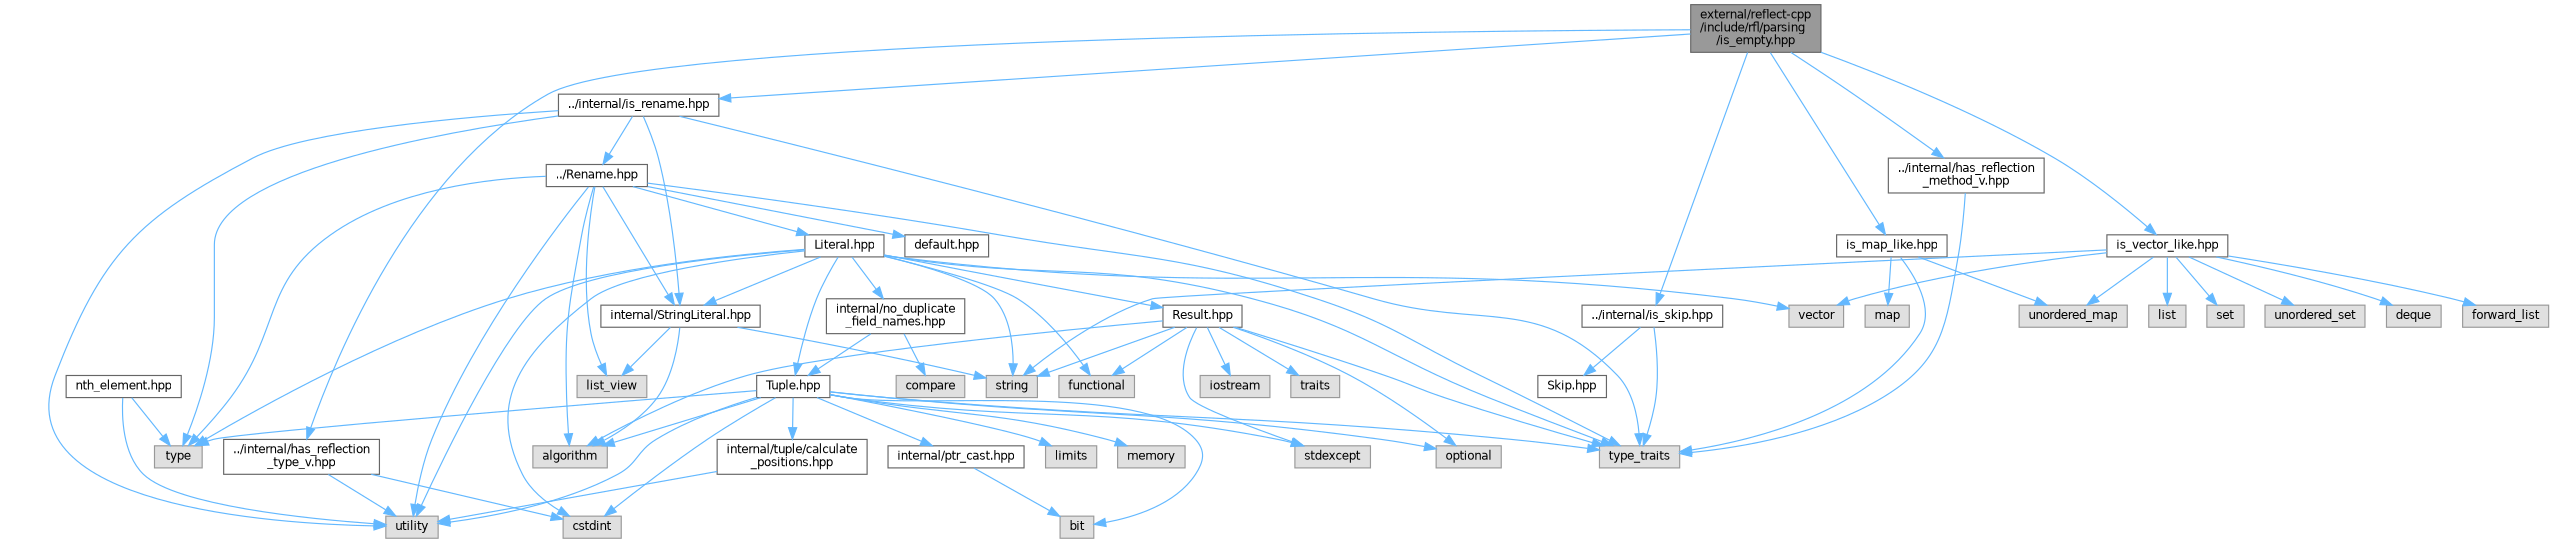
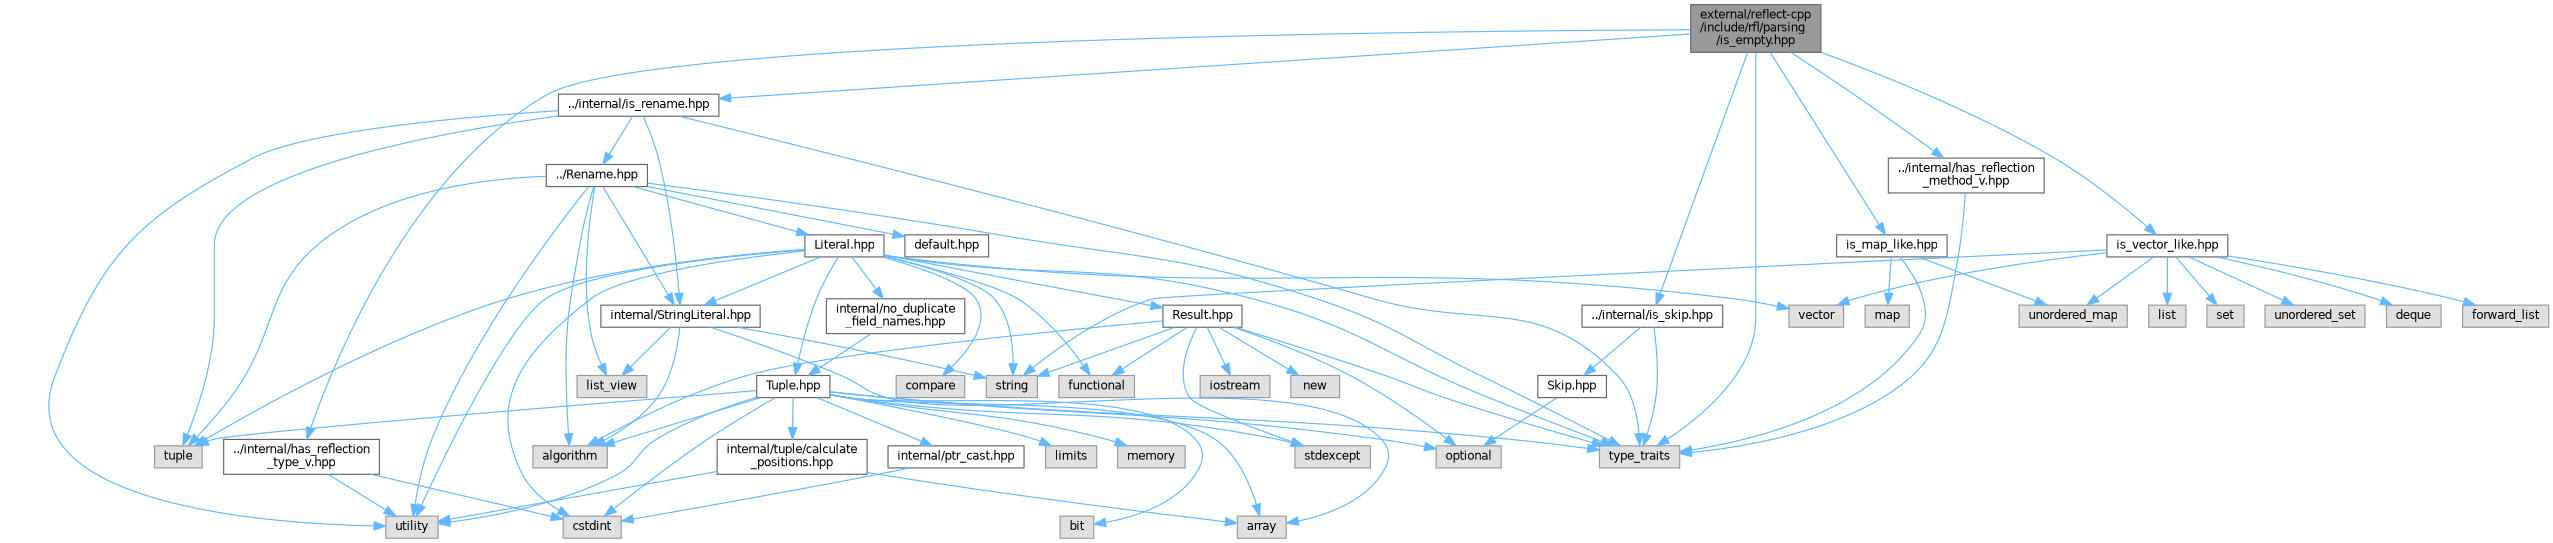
none -> (1756, 253)
(915, 355) -> (967, 291)
(124, 387) -> none
(1315, 387) -> (1315, 387)
none -> (1511, 428)
(178, 457) -> (178, 457)
(1012, 489) -> (772, 494)
none -> (1262, 527)
